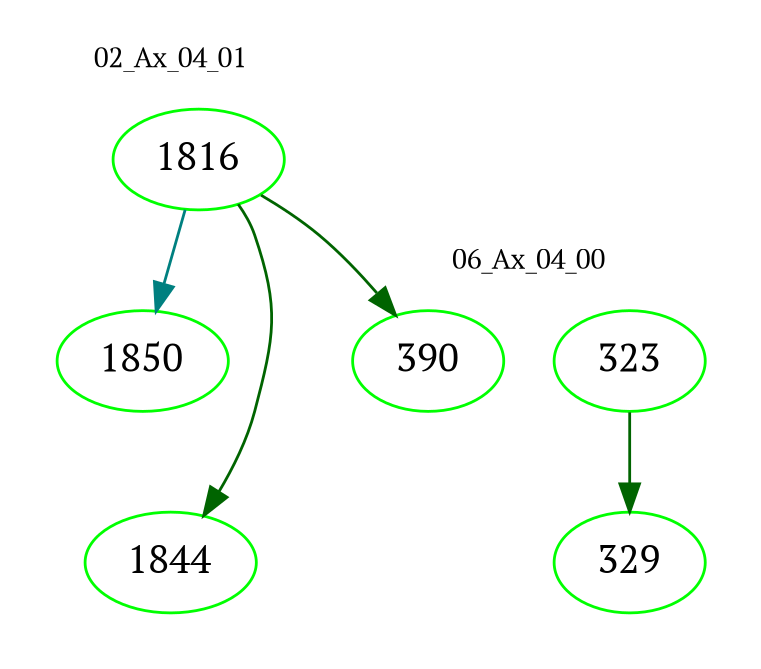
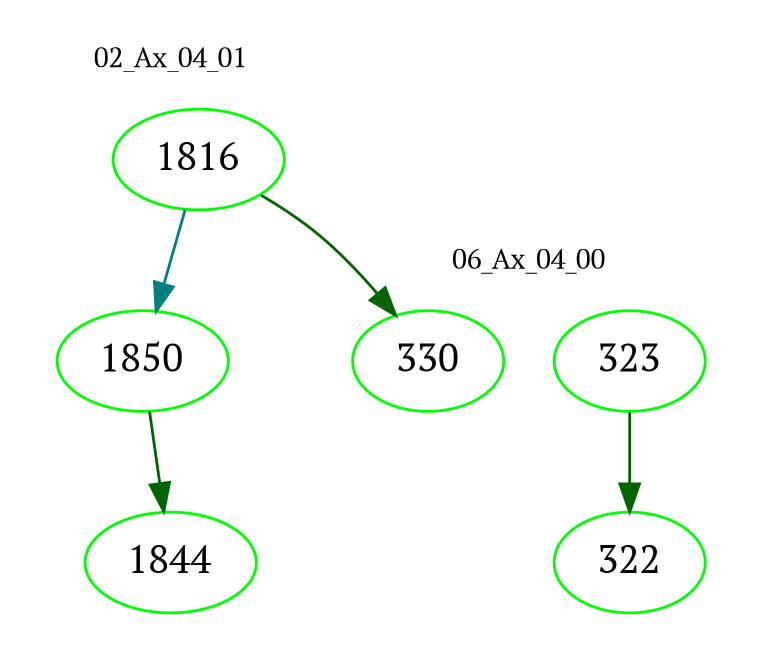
(269, 350) -> (155, 447)
(428, 361) -> (428, 361)
(630, 563) -> (630, 563)
